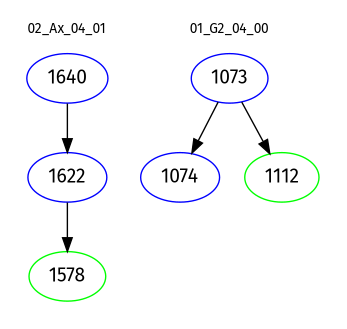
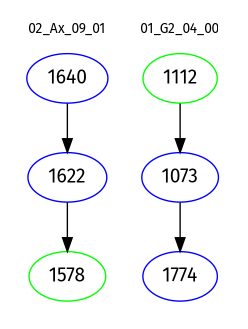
(67, 30) -> (67, 30)
(252, 122) -> (180, 121)
(180, 177) -> (180, 276)
